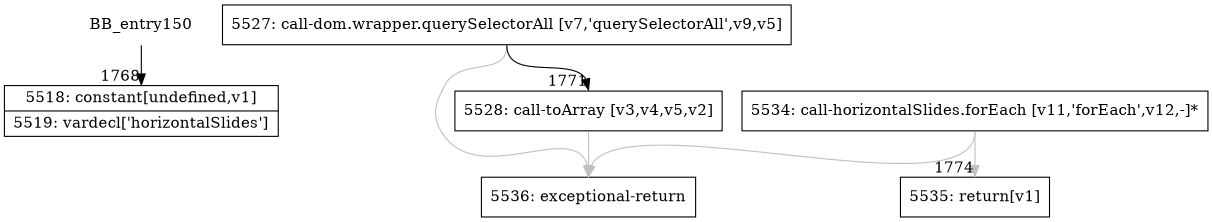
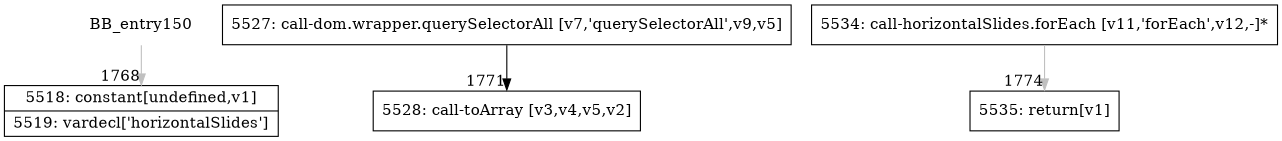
(141, 60) -> (141, 60)
(589, 197) -> none
